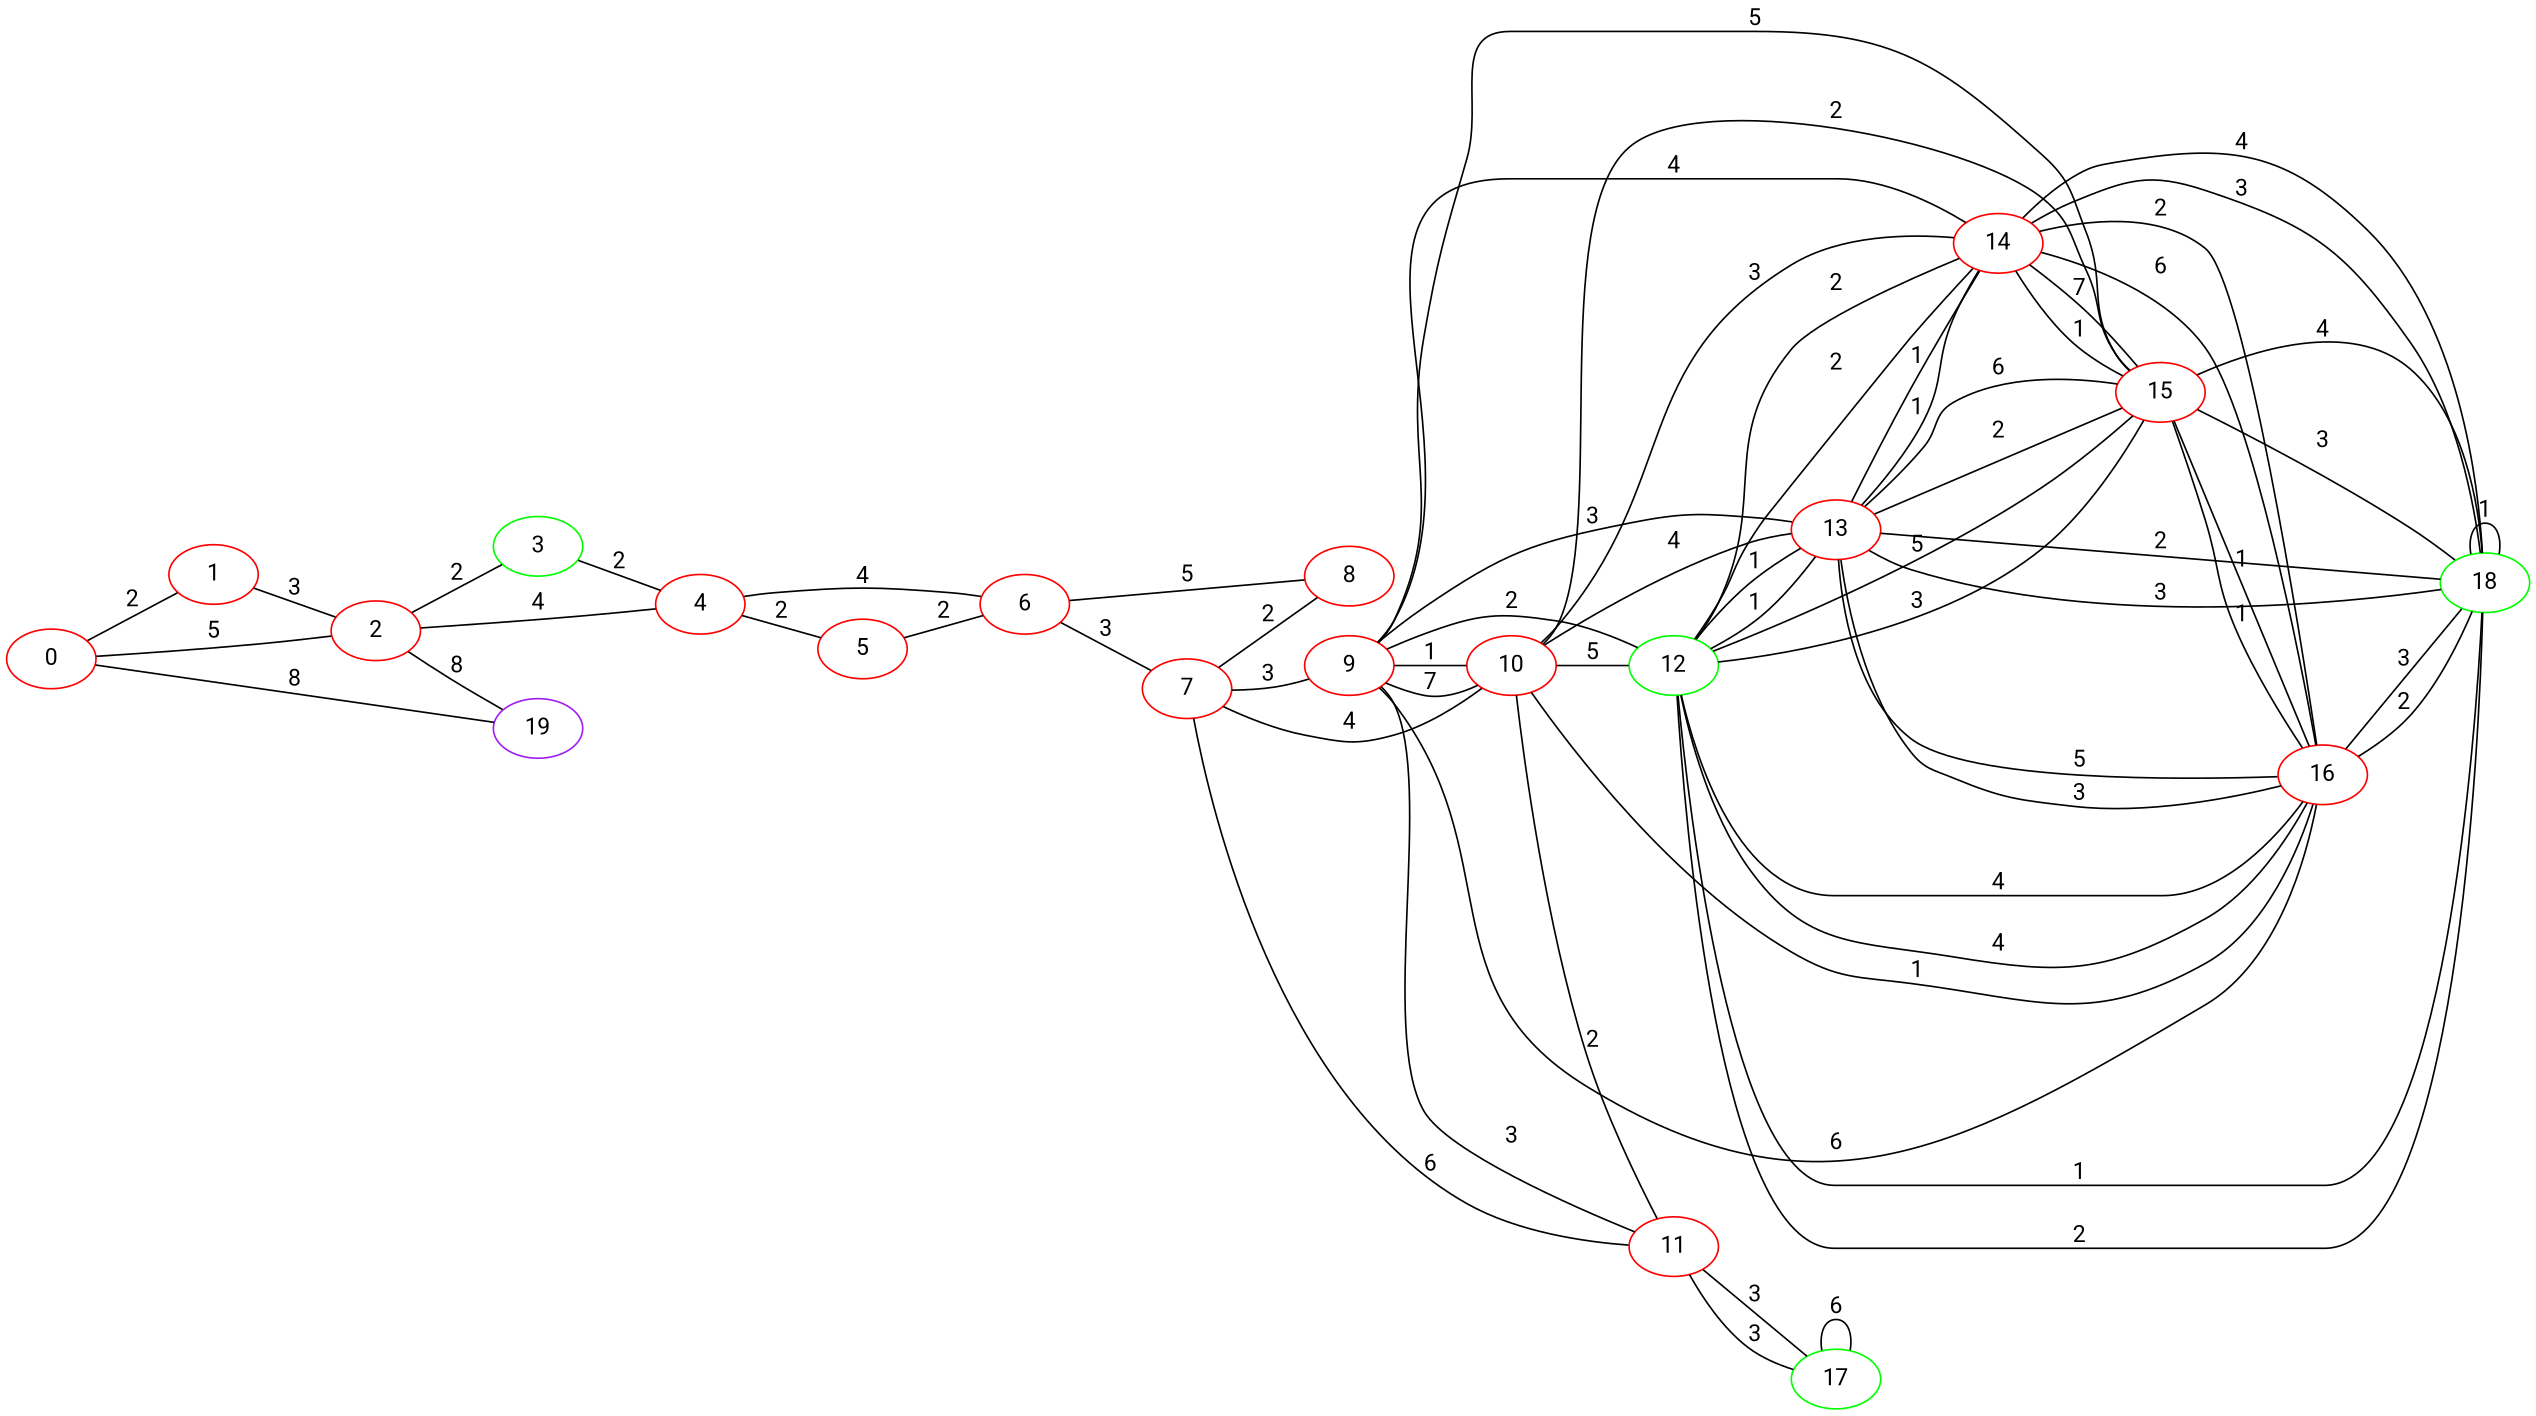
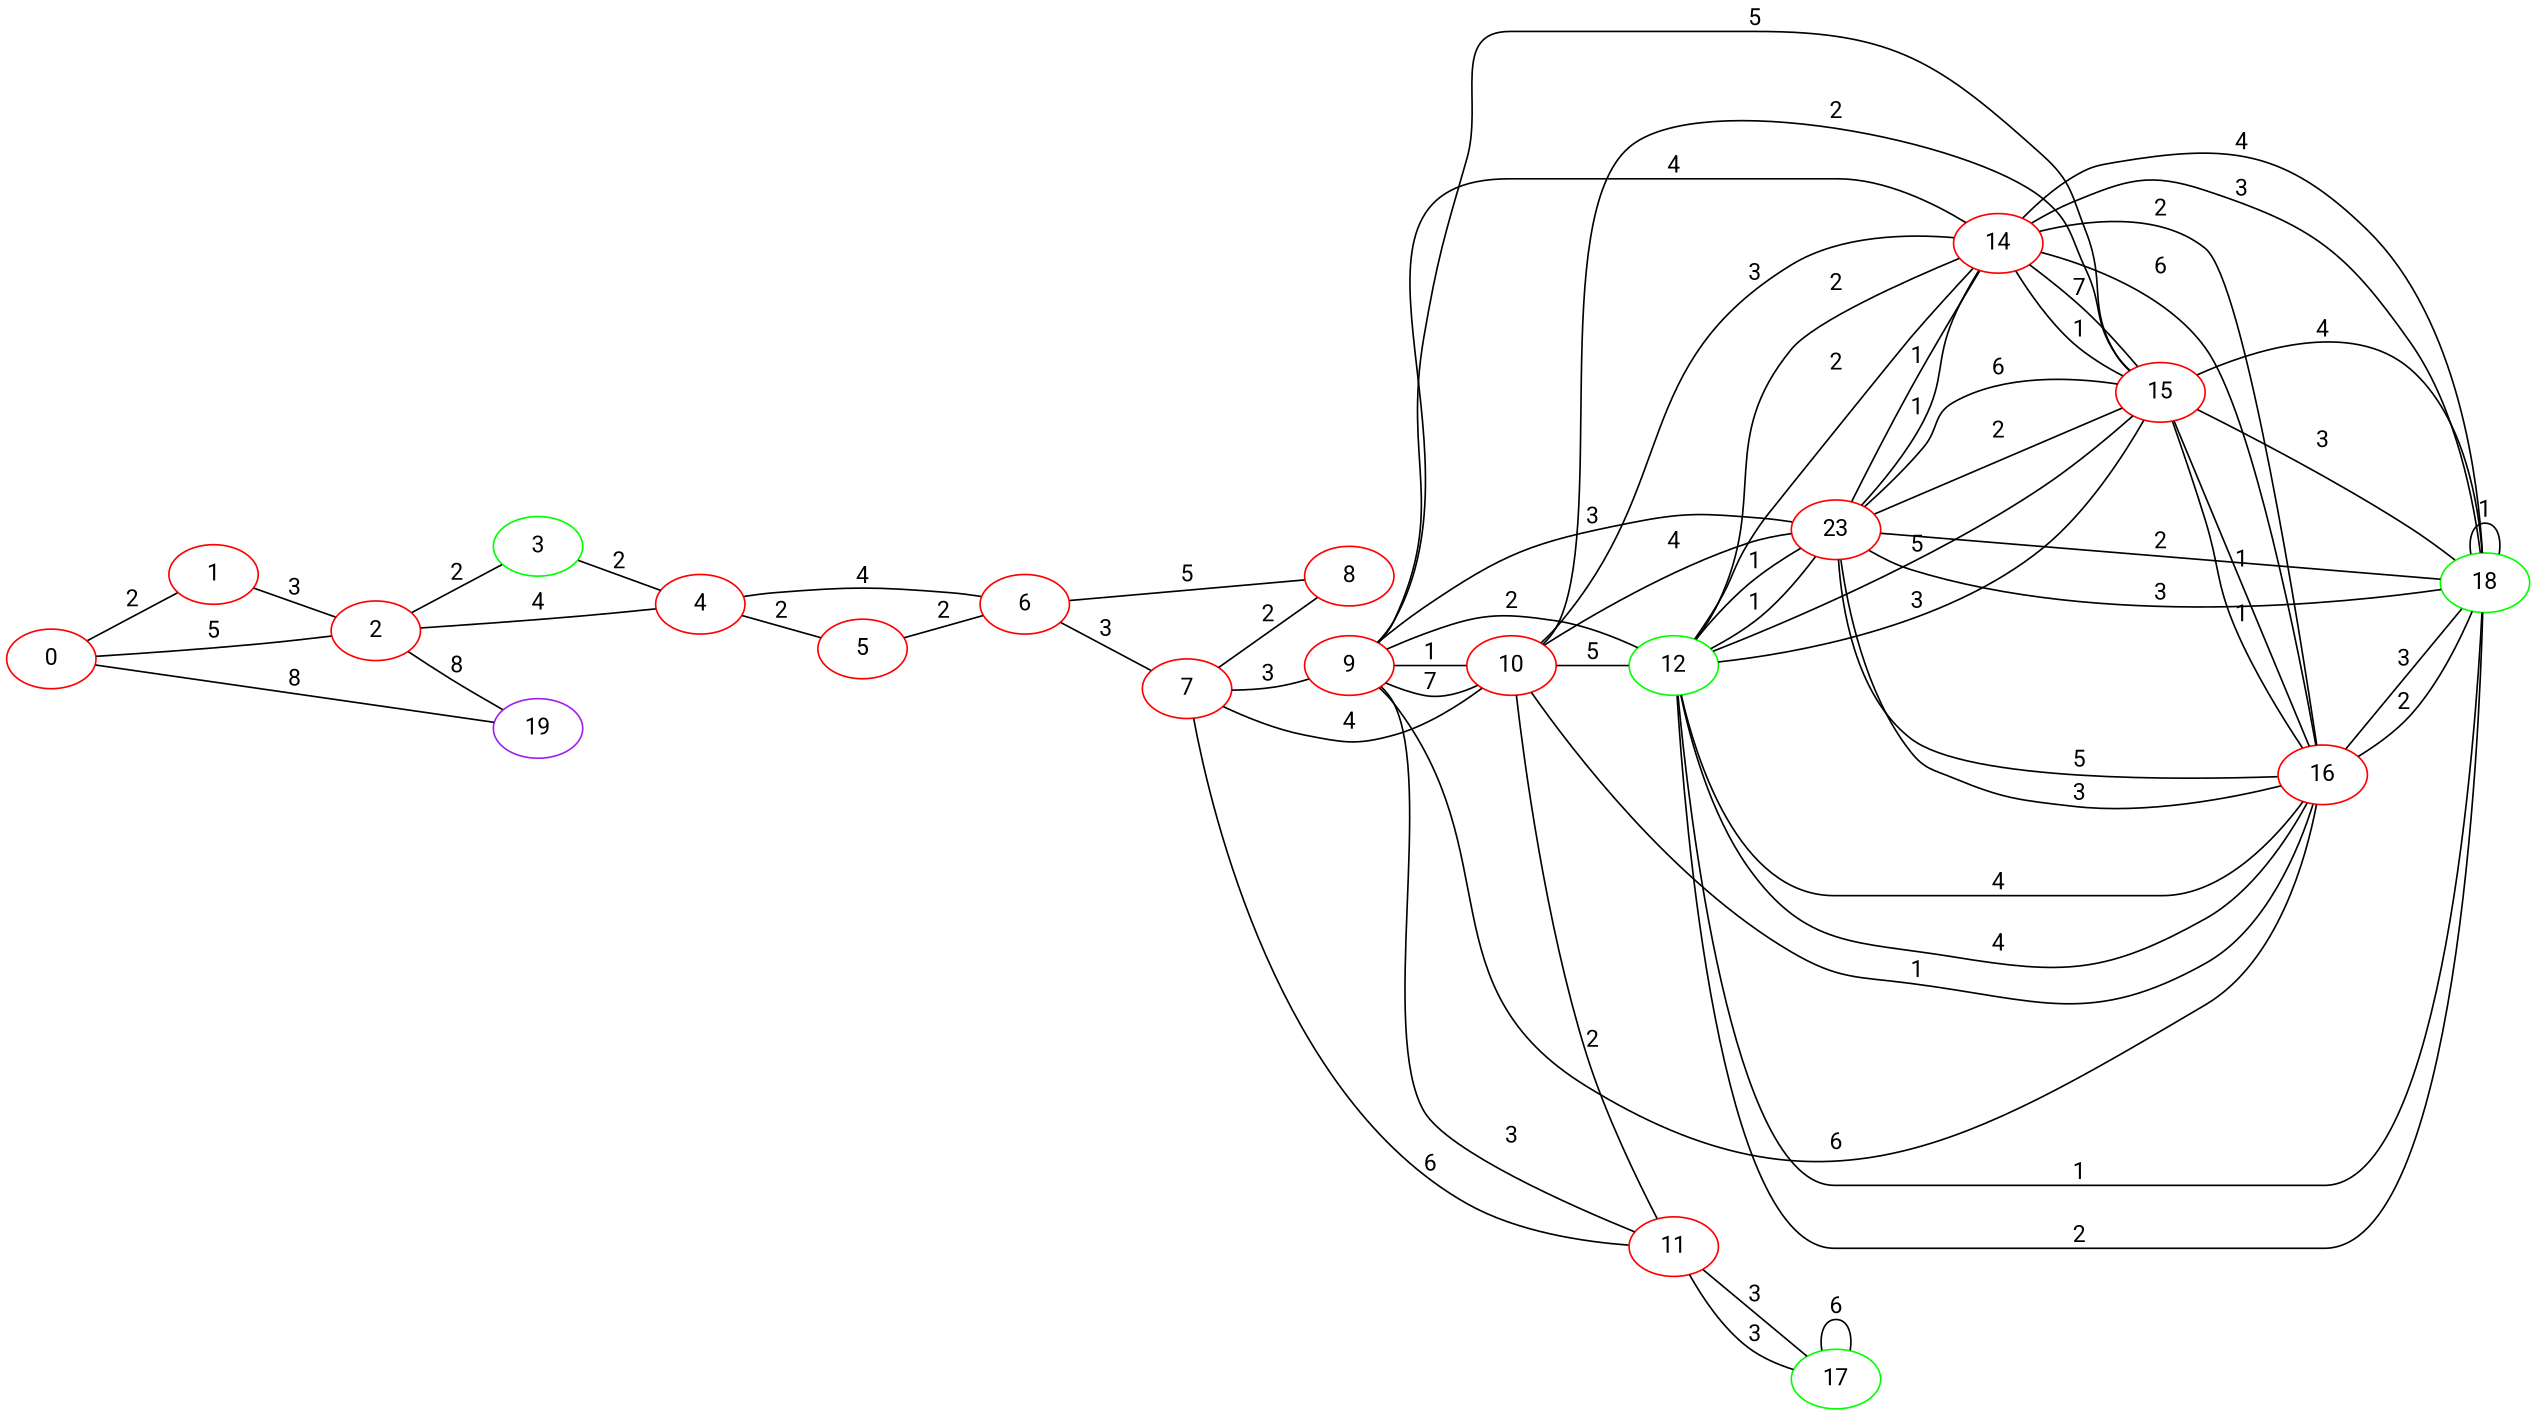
(1836, 530) -> (1836, 530)
